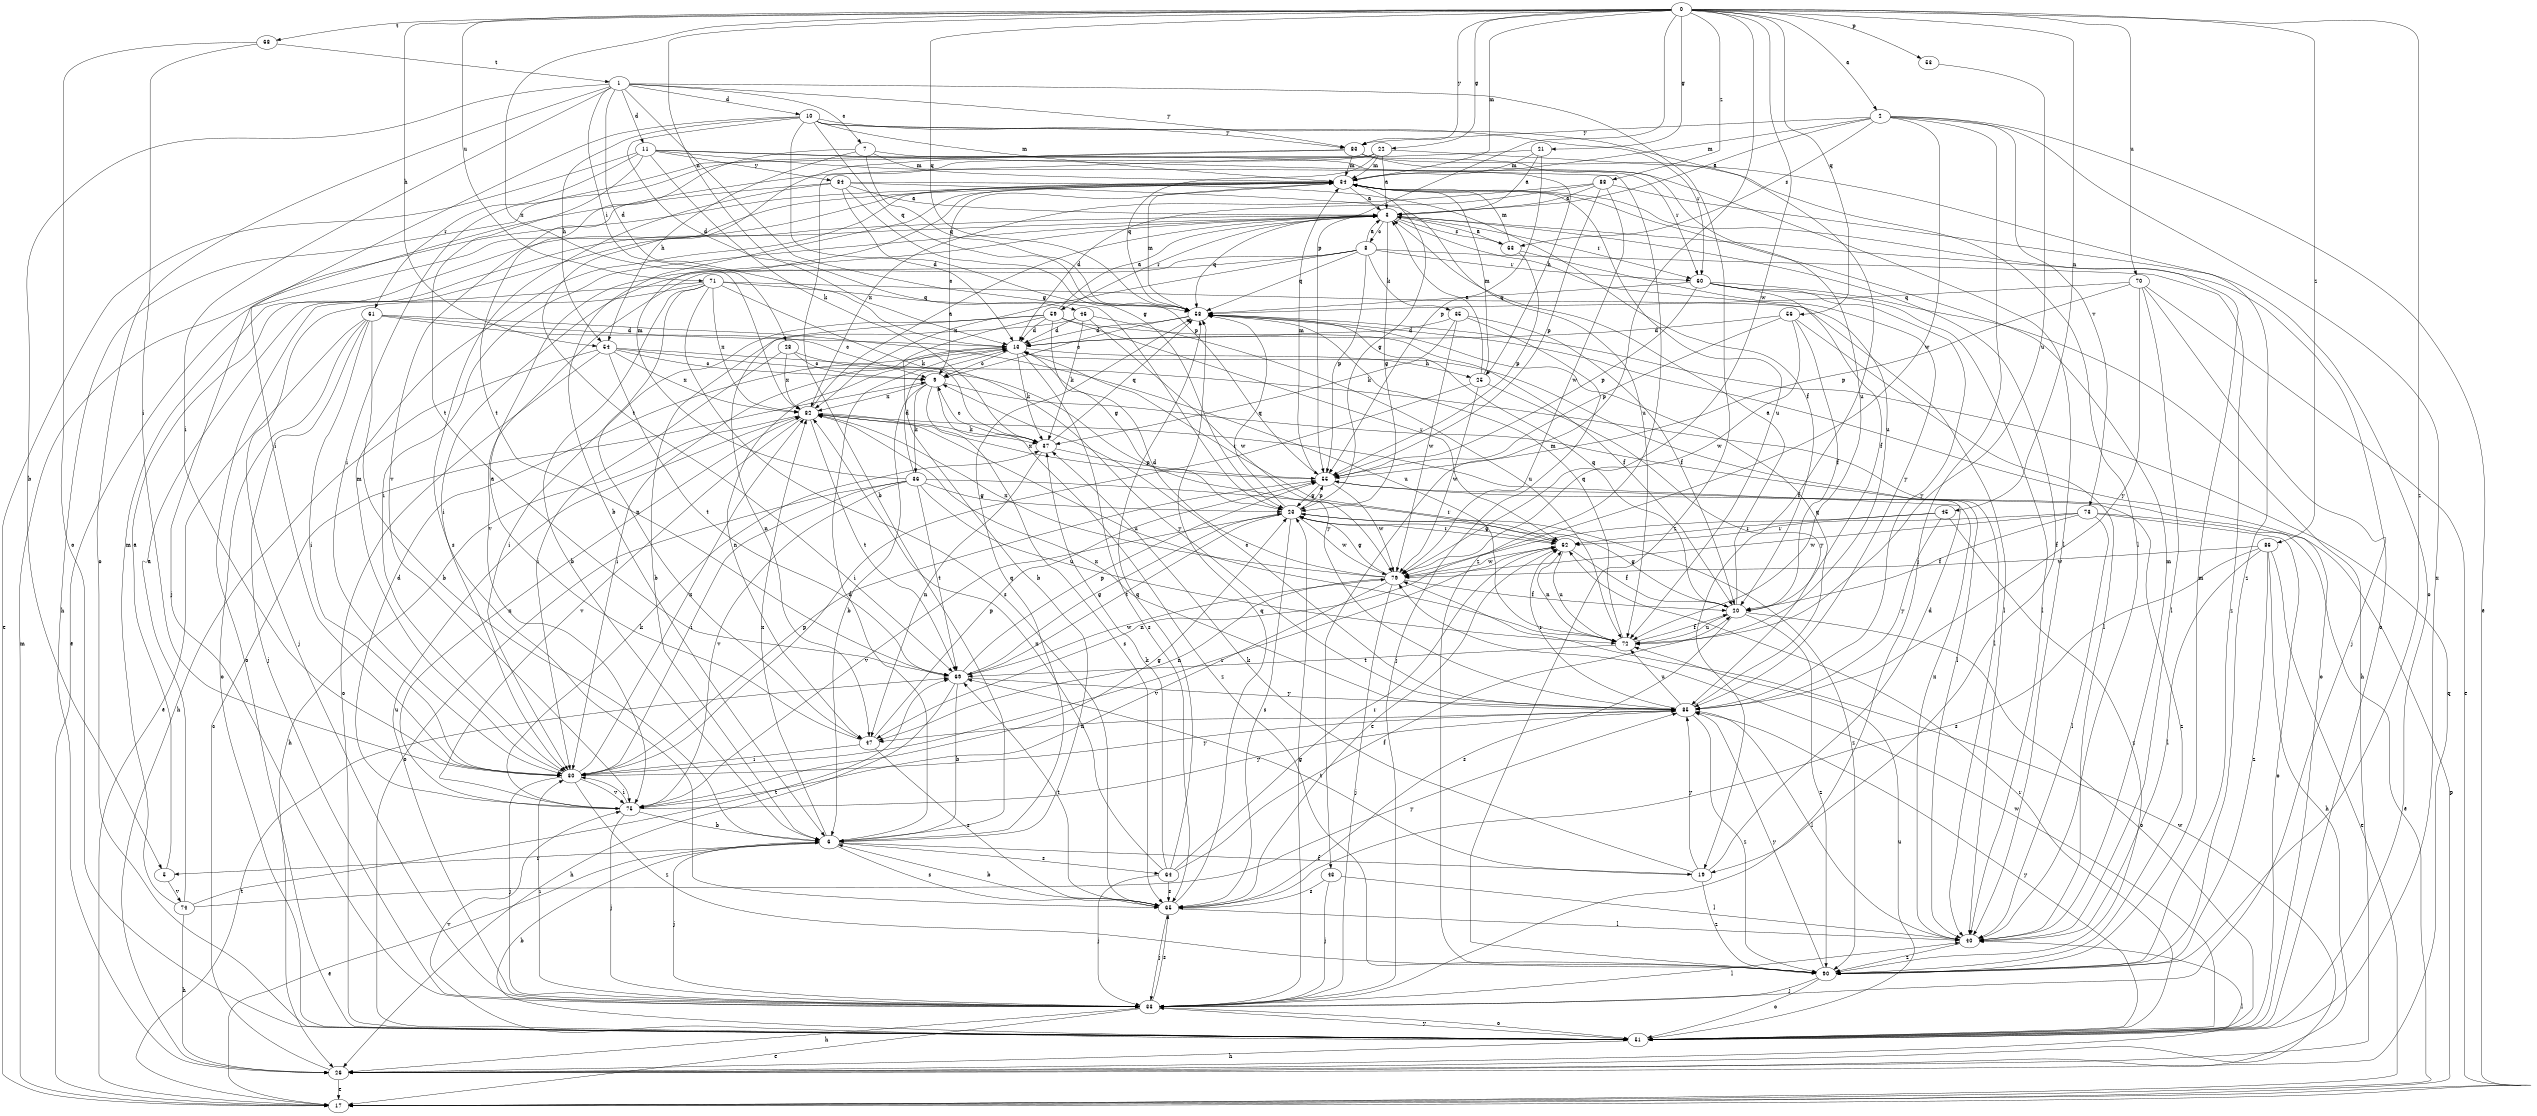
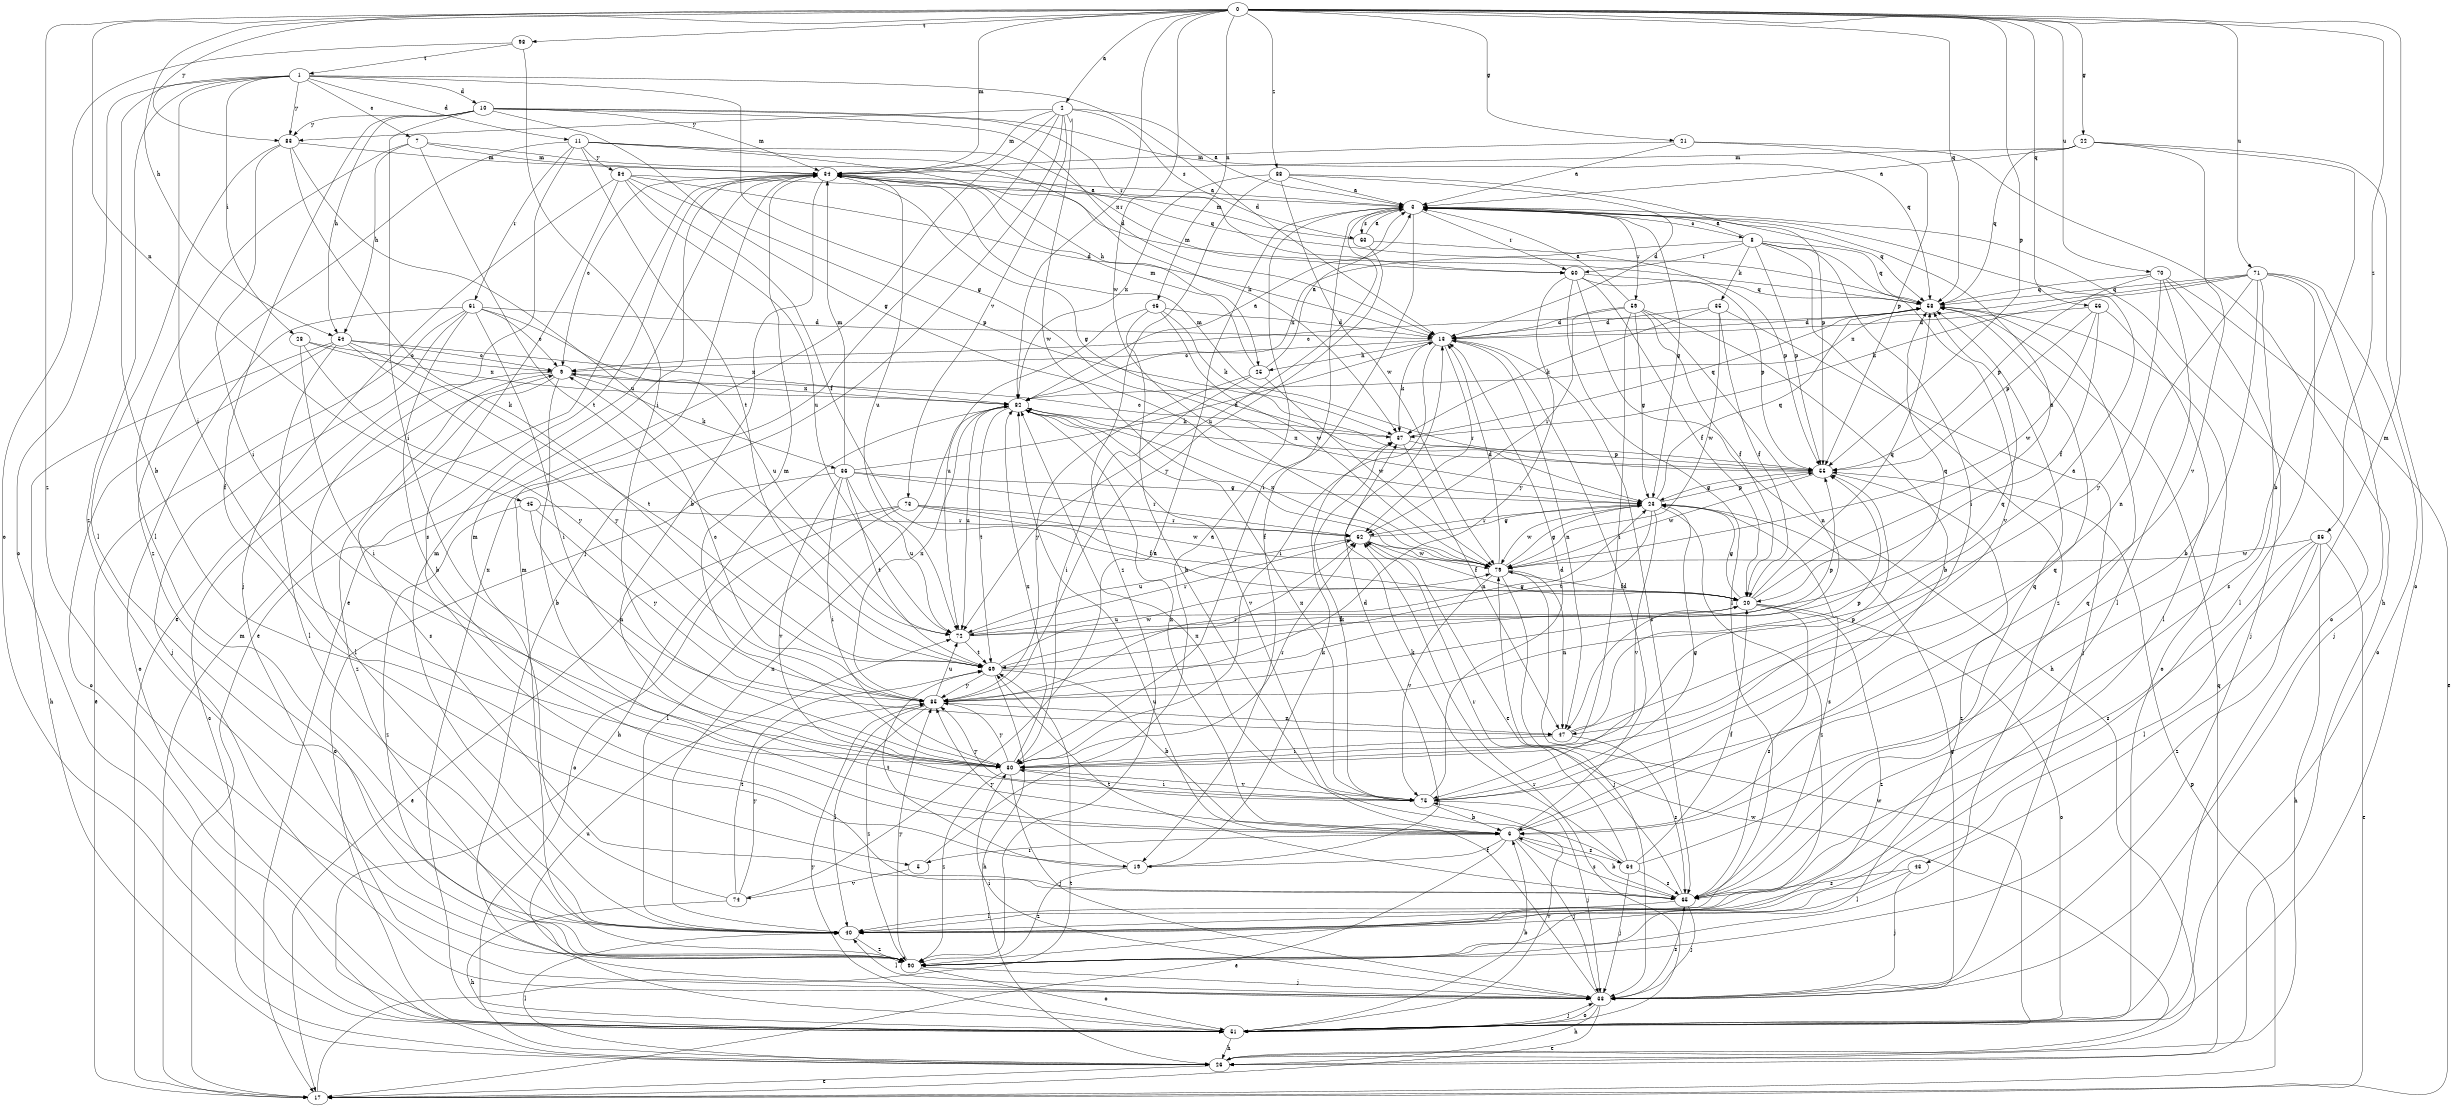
(267, 42) -> (522, 42)
(1929, 63) -> none
(634, 413) -> (511, 405)
(1548, 595) -> (1185, 587)
(1425, 1024) -> (1569, 1016)
